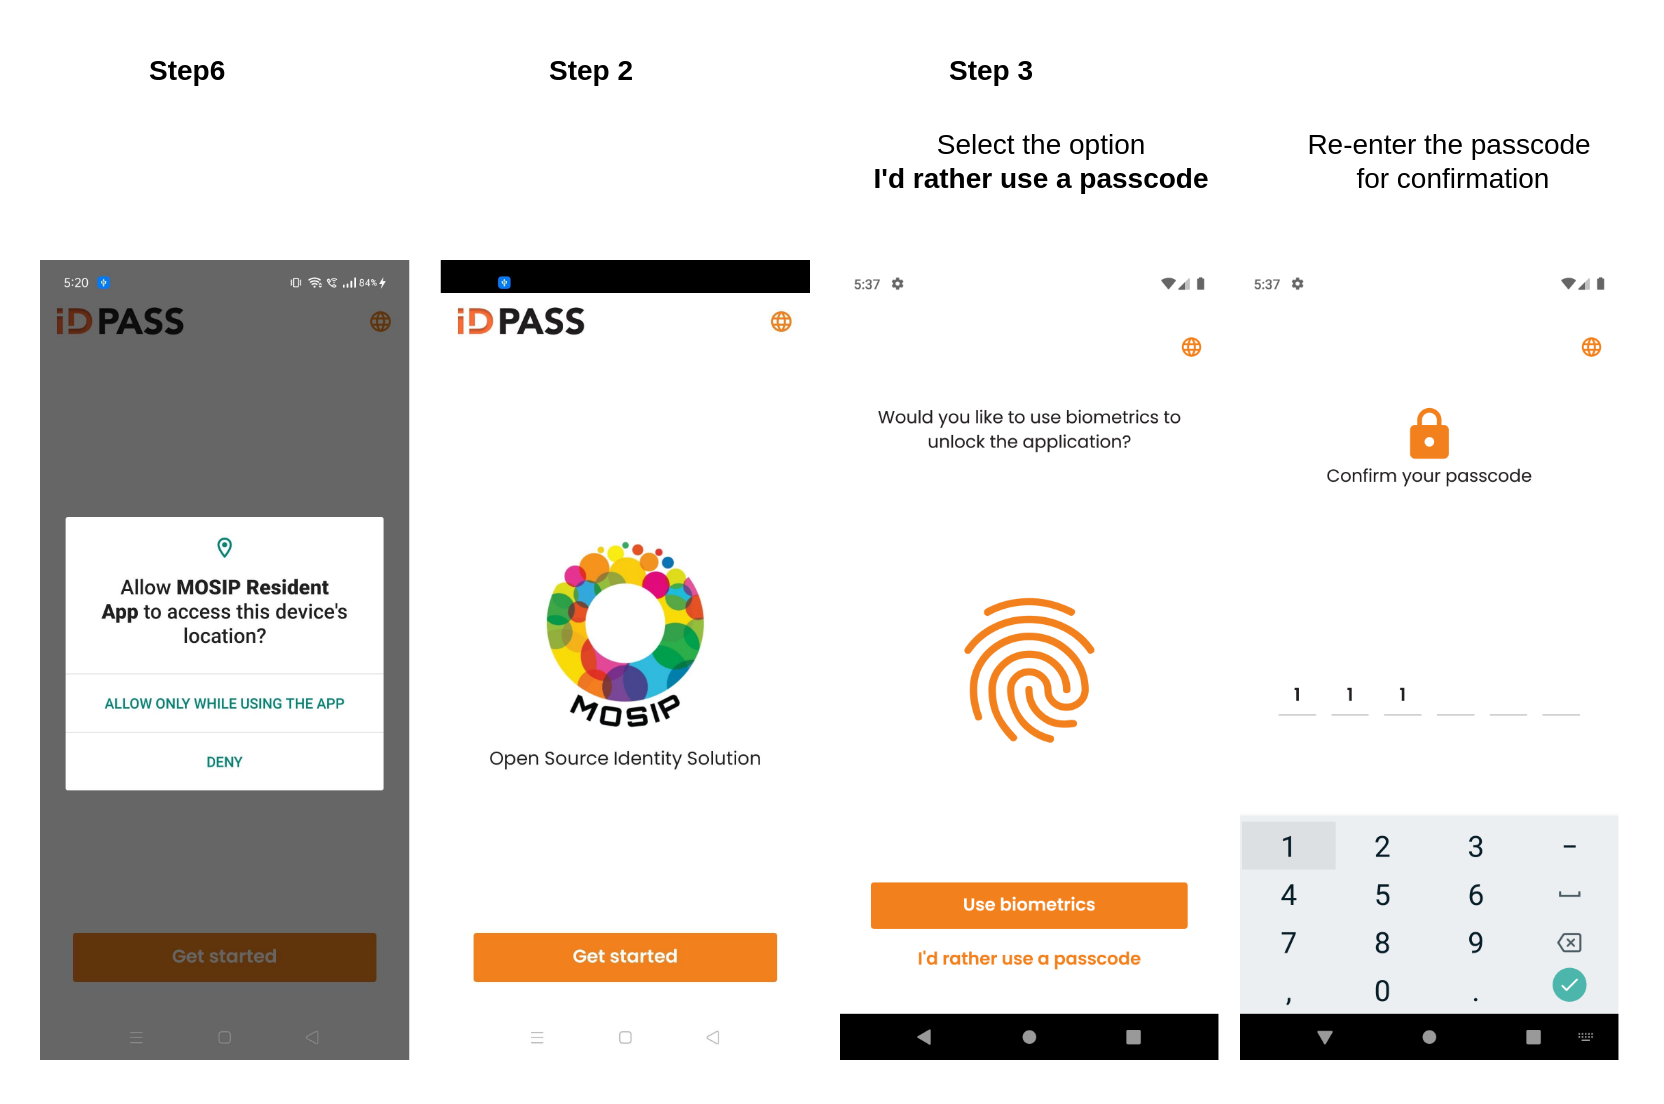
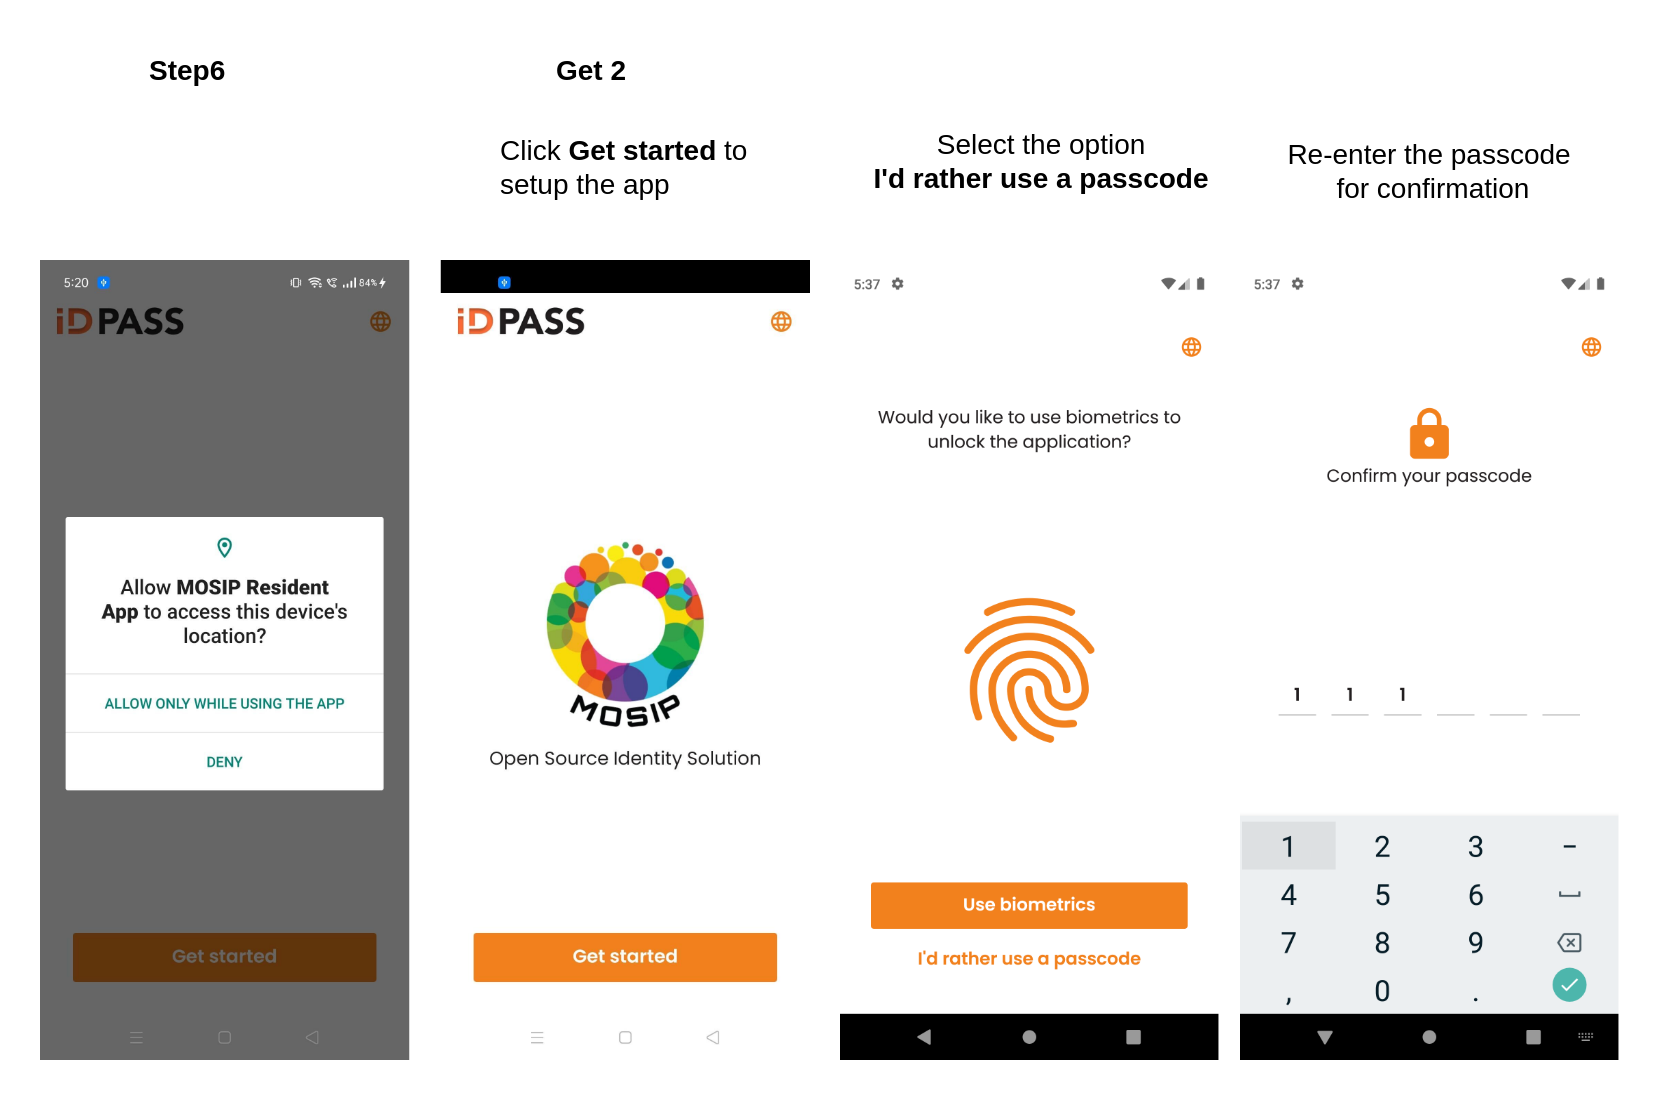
(592, 71) -> (592, 71)
(991, 71) -> none
none -> (626, 161)
(1449, 161) -> (1429, 171)
